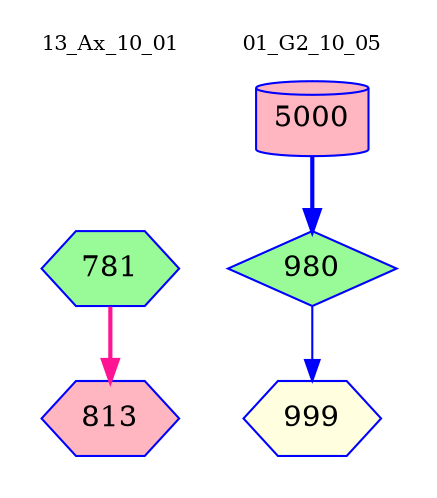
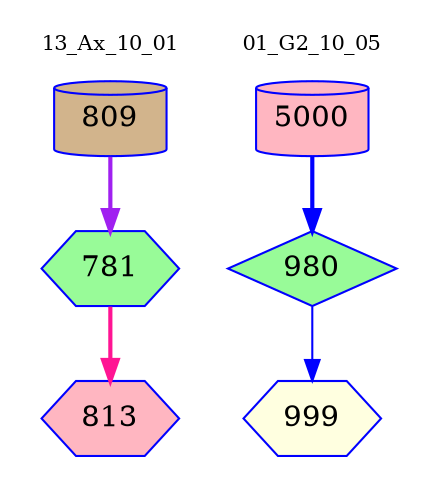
none -> (110, 119)
